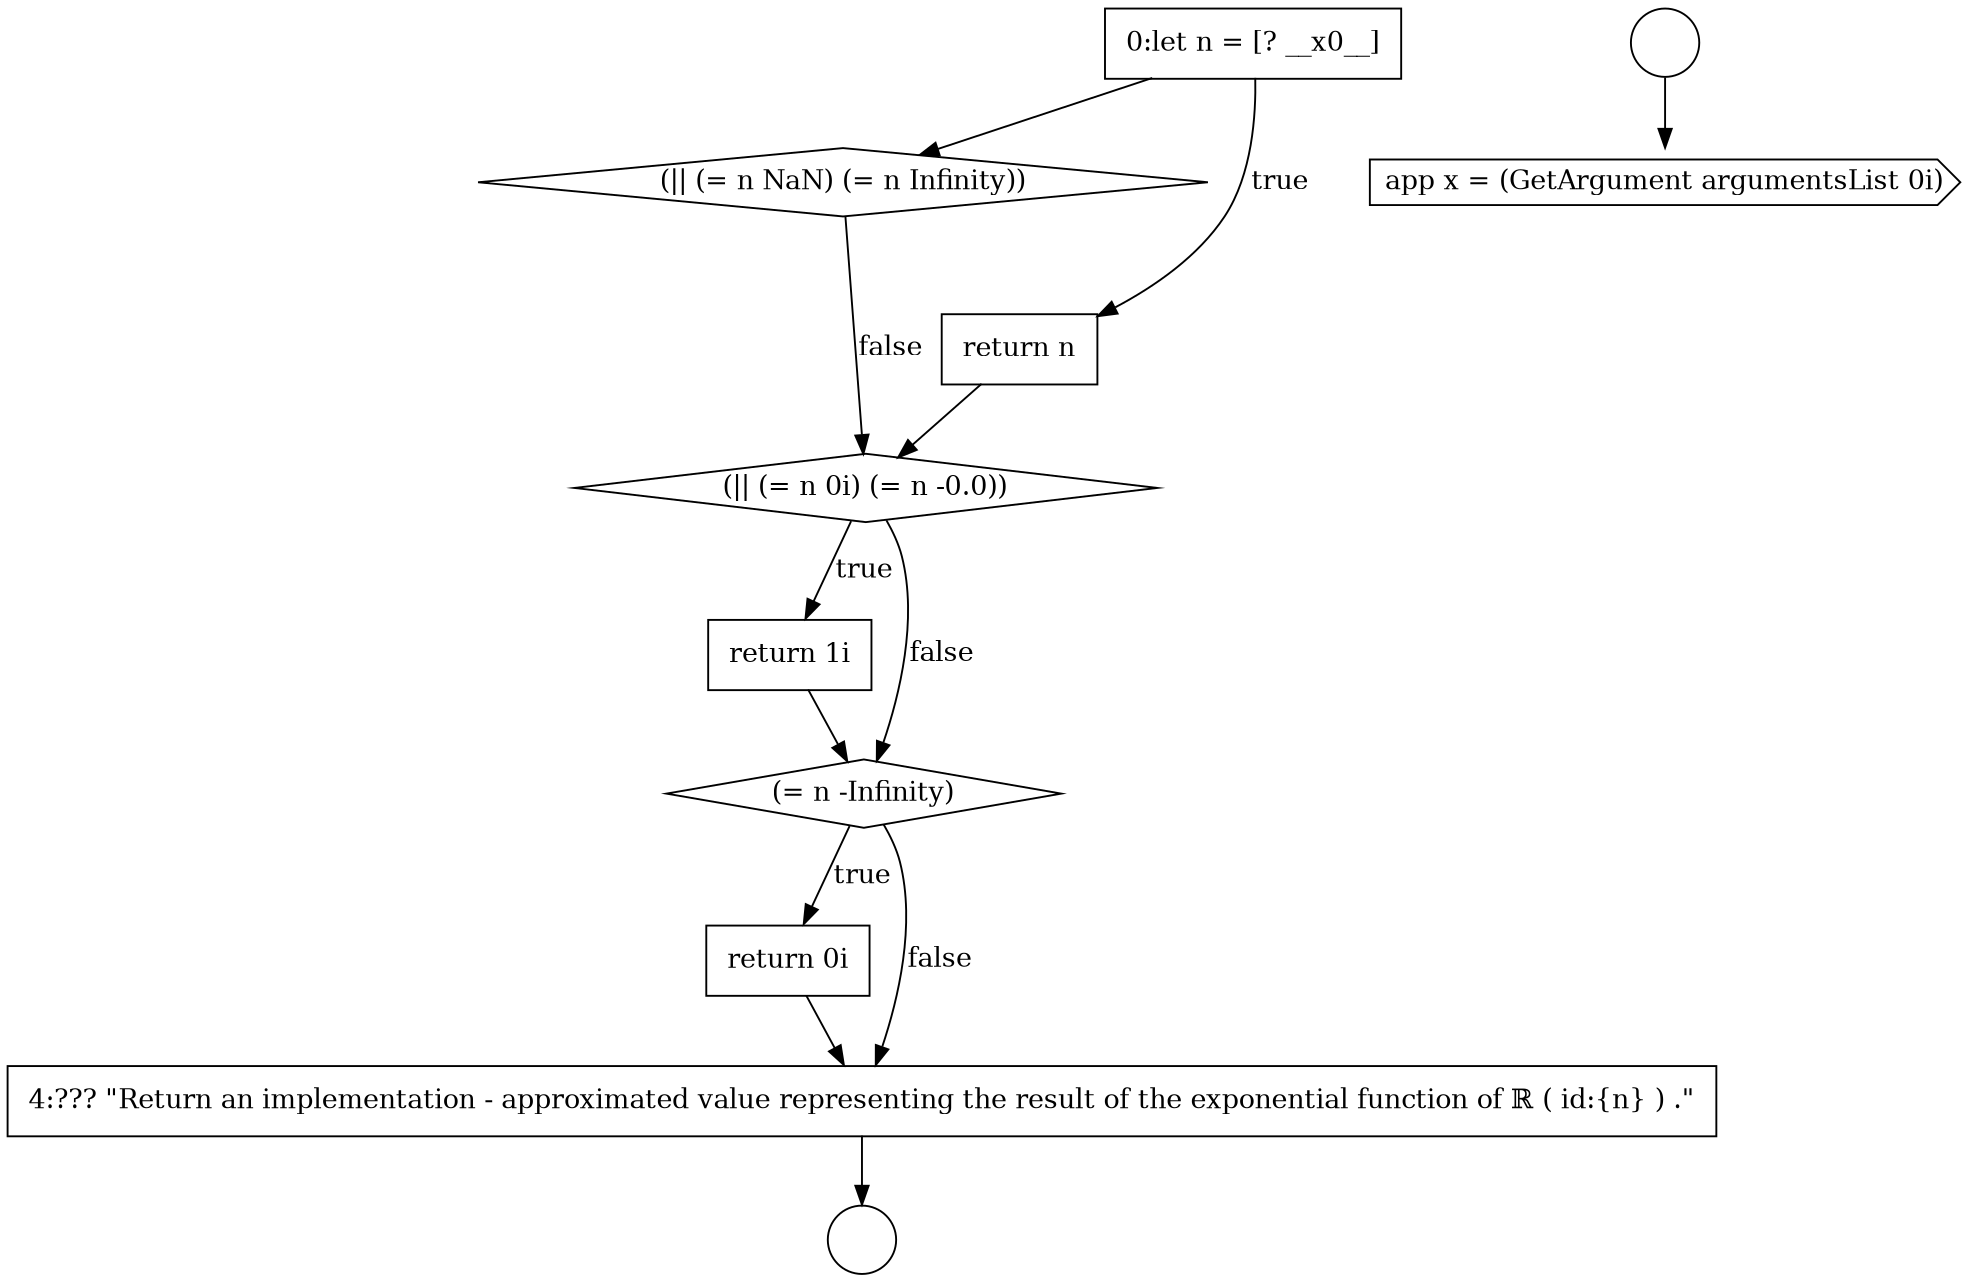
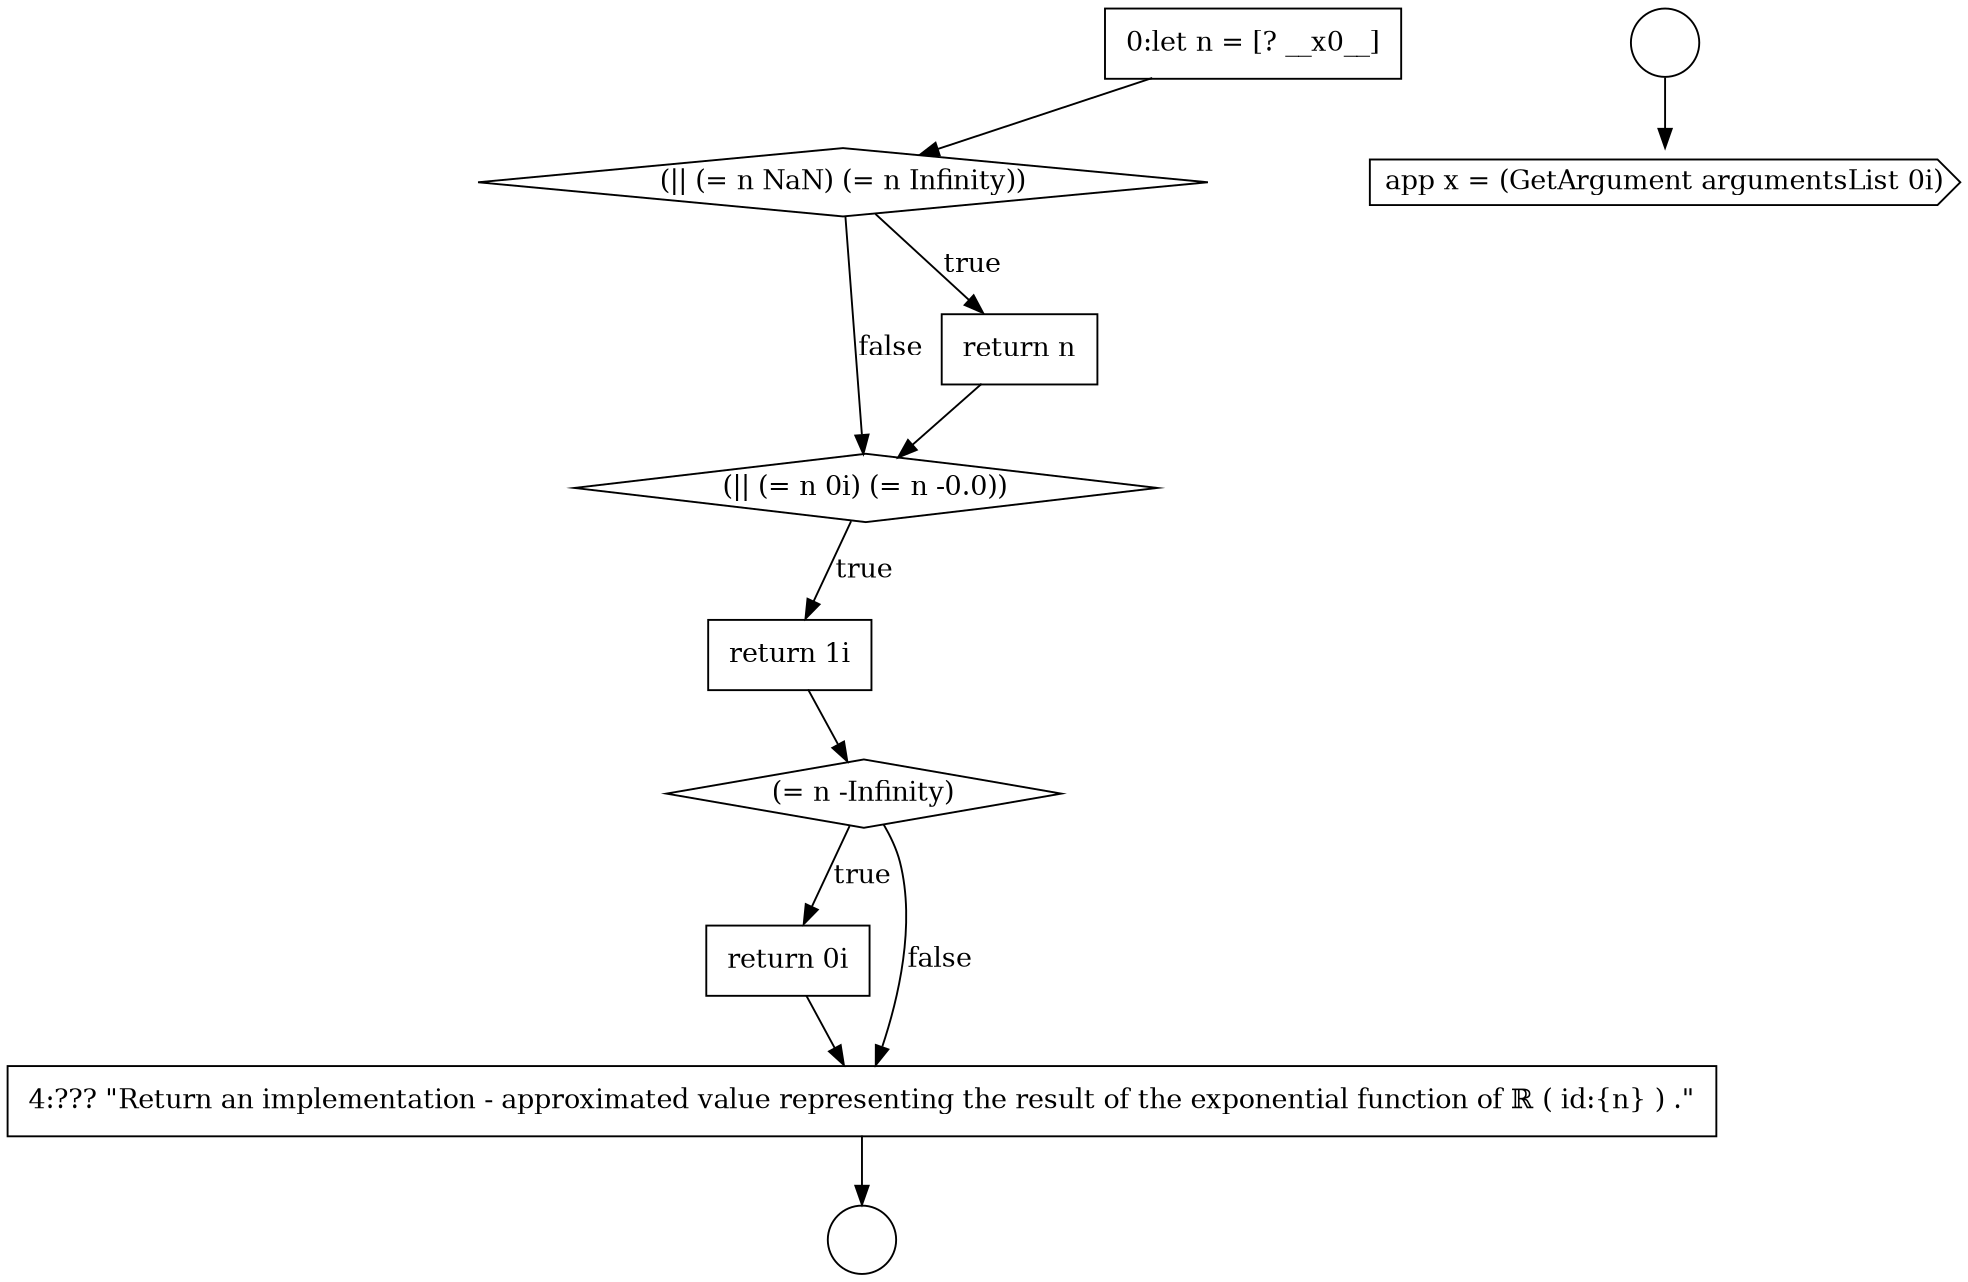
(1225, 216) -> (922, 257)
(907, 631) -> none
